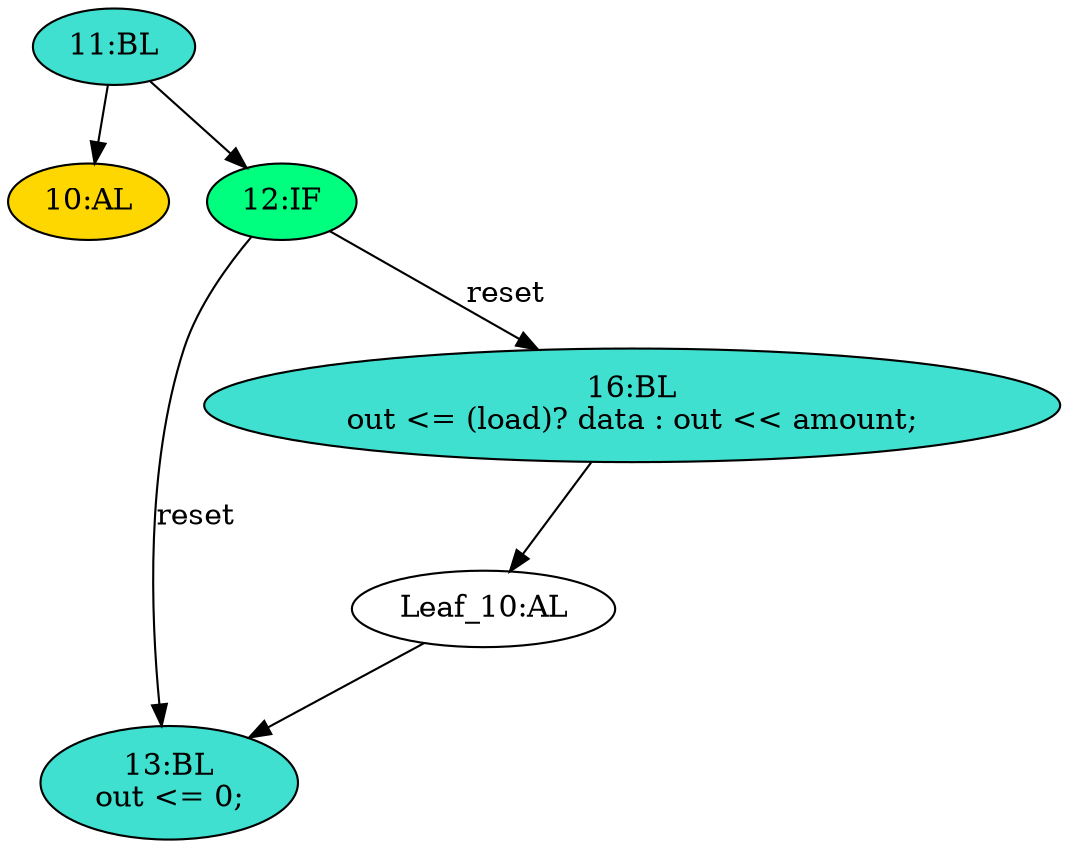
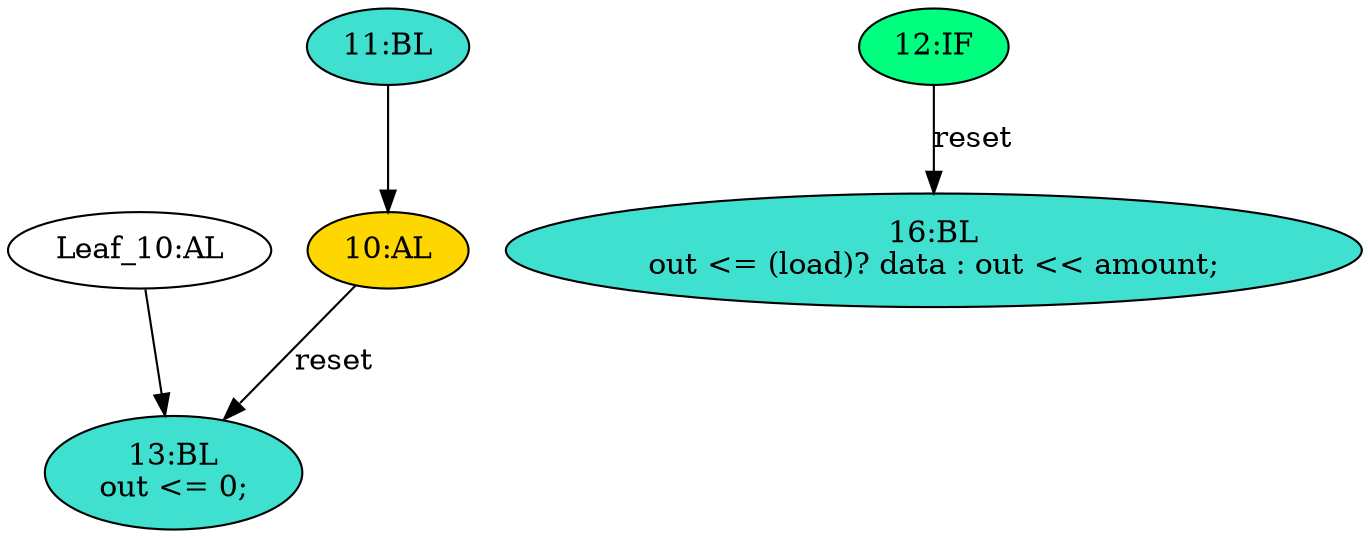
(190, 118) -> none
(161, 460) -> (298, 344)
(557, 508) -> none
